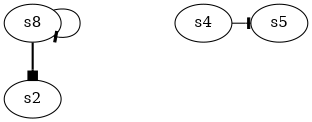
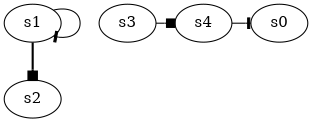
(33, 23) -> (33, 23)
none -> (128, 23)
(279, 23) -> (279, 23)
